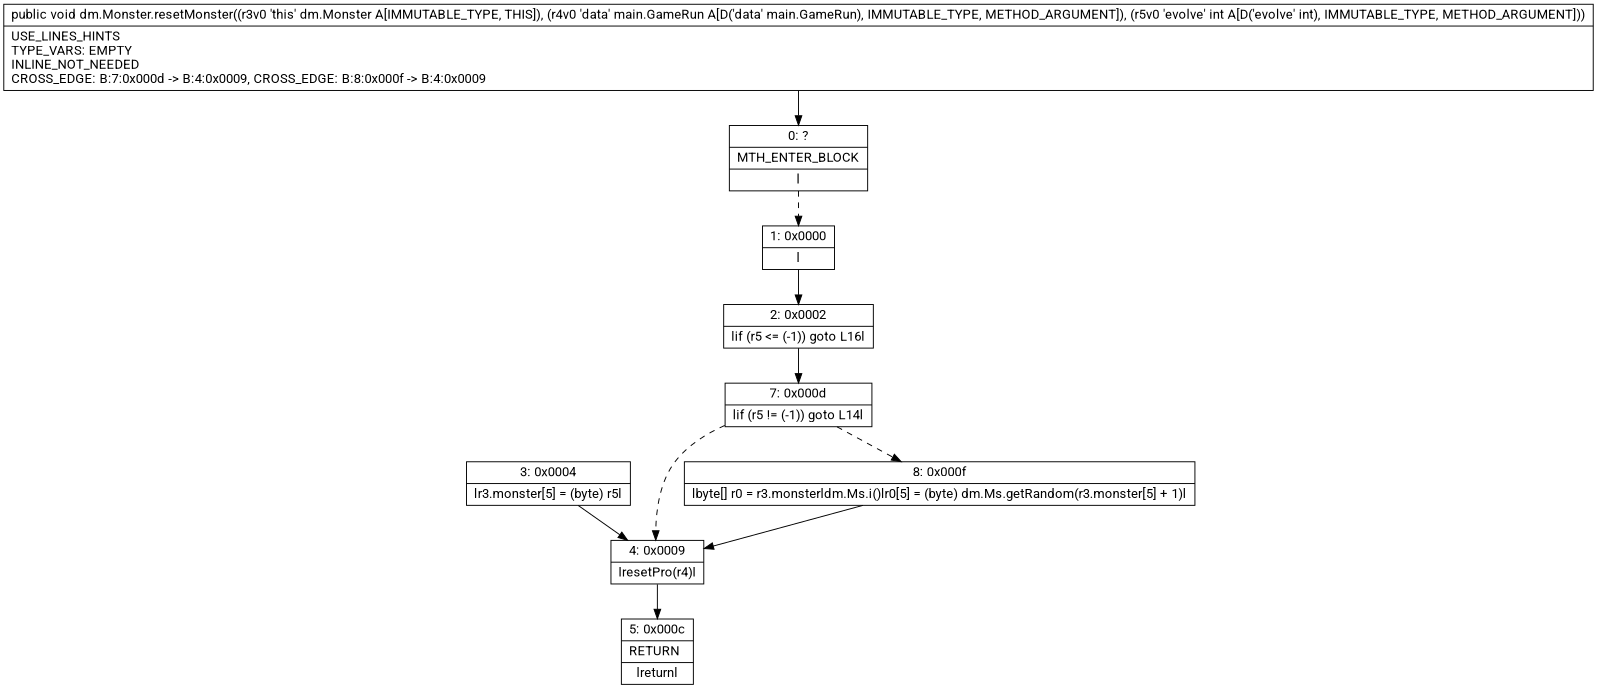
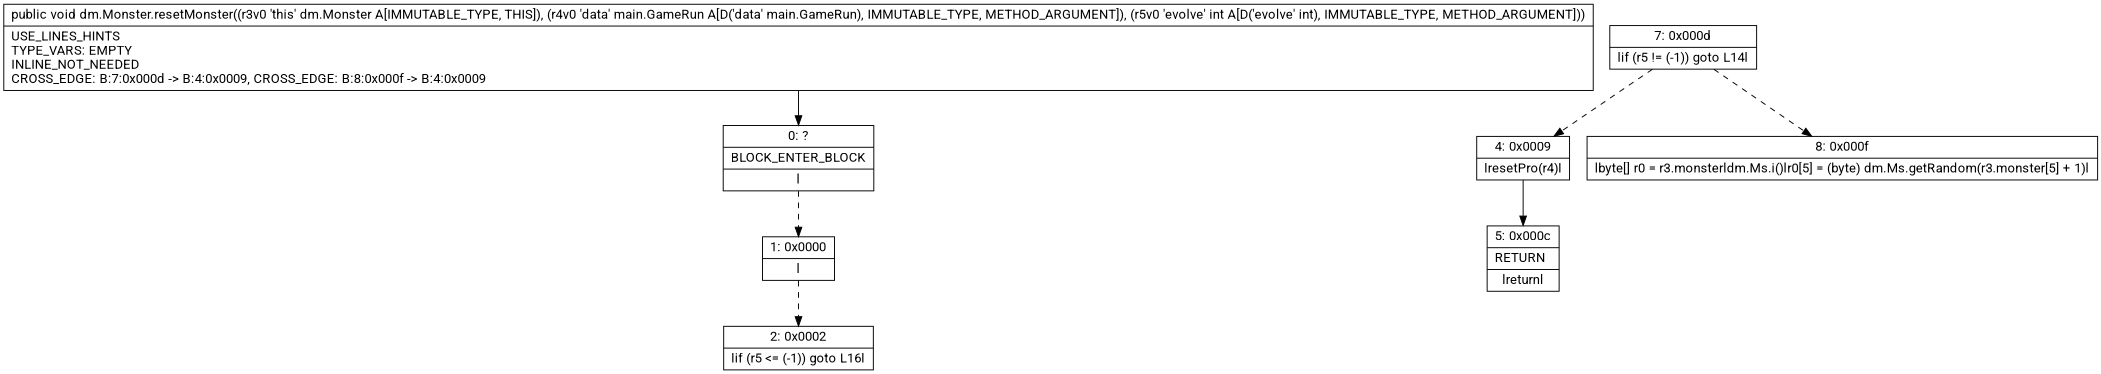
(799, 158) -> (799, 158)
(799, 282) -> (799, 299)
(799, 361) -> none
(548, 484) -> none
(788, 526) -> none
